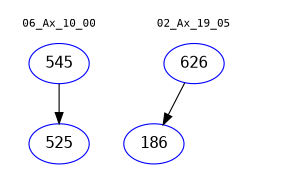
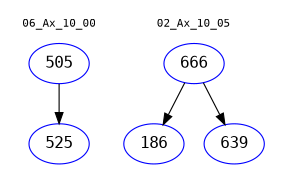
(194, 24) -> (194, 24)
(59, 64) -> (59, 64)
(194, 64) -> (194, 64)
none -> (234, 144)
